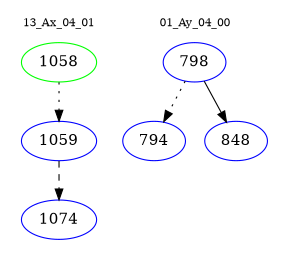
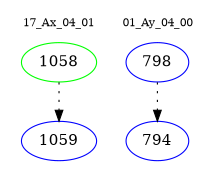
(59, 24) -> (59, 24)
(236, 141) -> none
(59, 220) -> none
